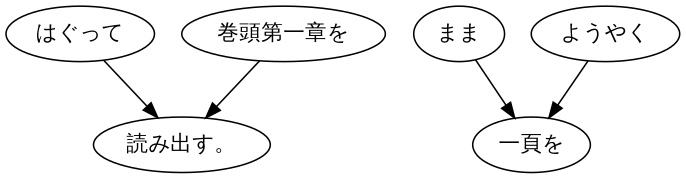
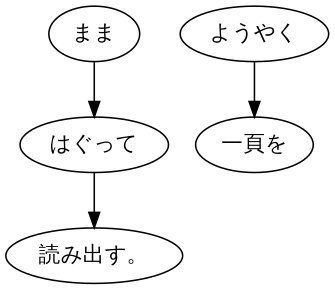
(284, 34) -> none
(491, 82) -> (94, 82)
